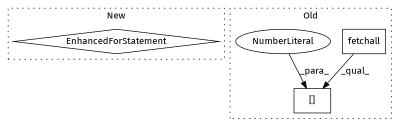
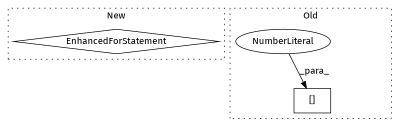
(364, 42) -> none
